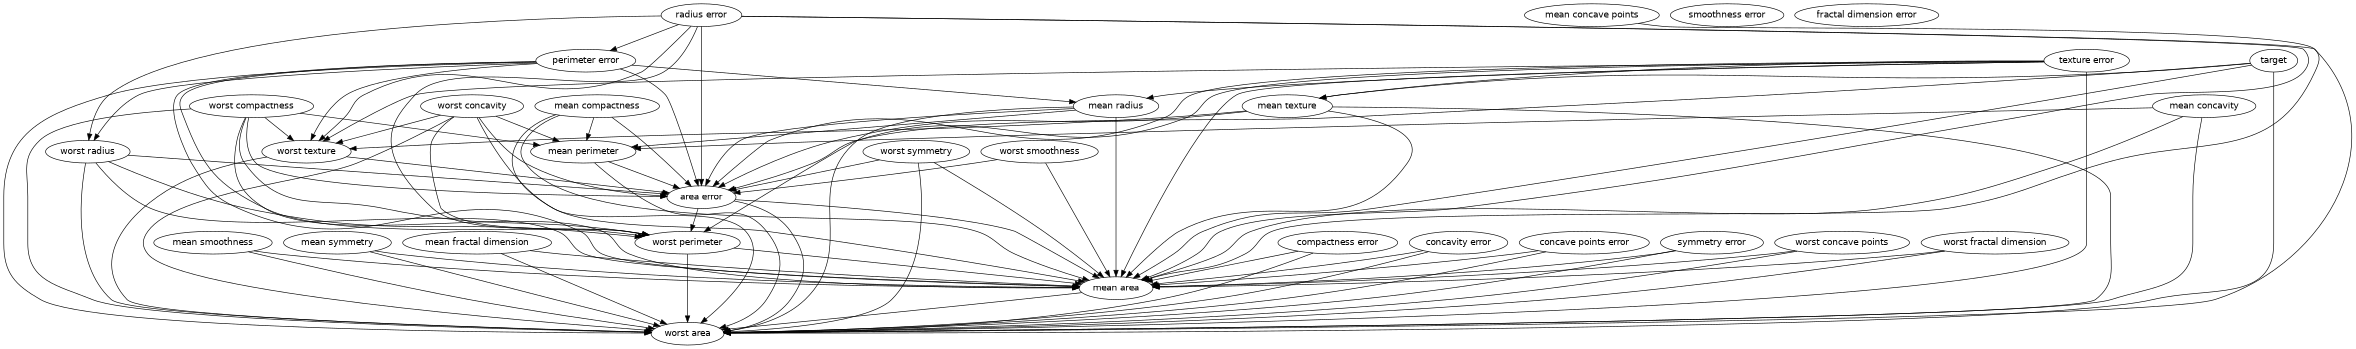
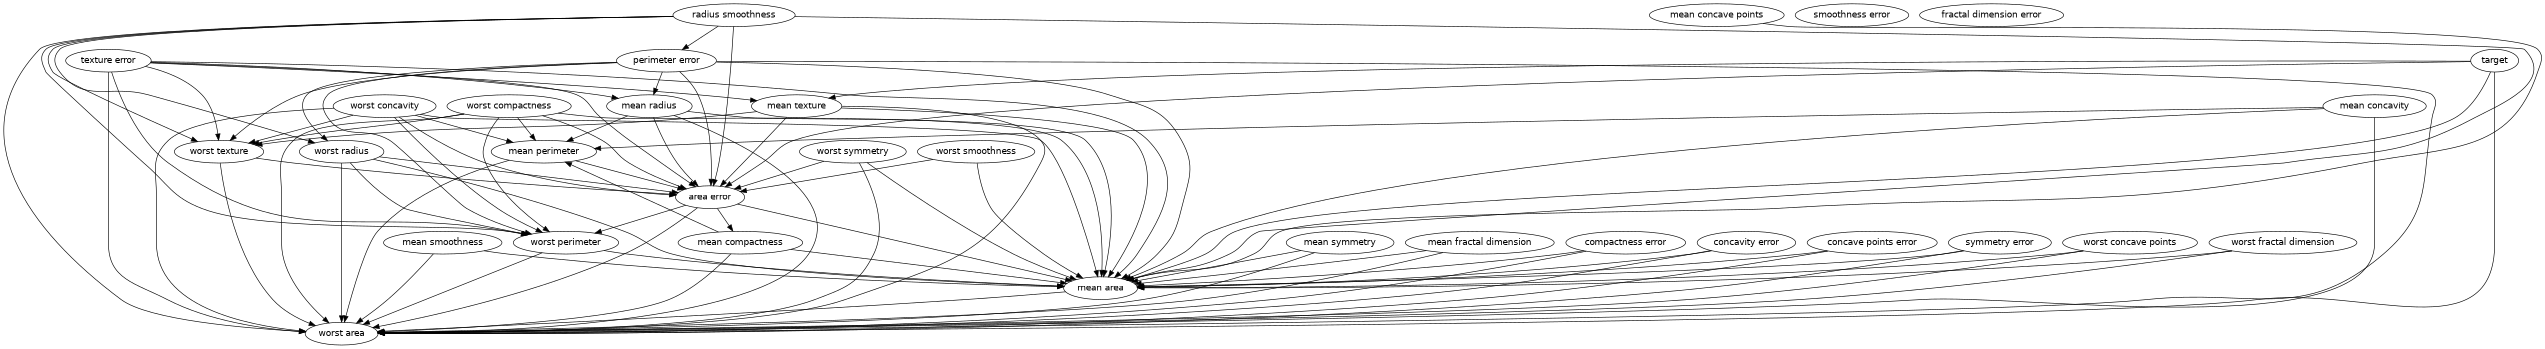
(701, 15) -> (734, 15)
(656, 153) -> (723, 217)
